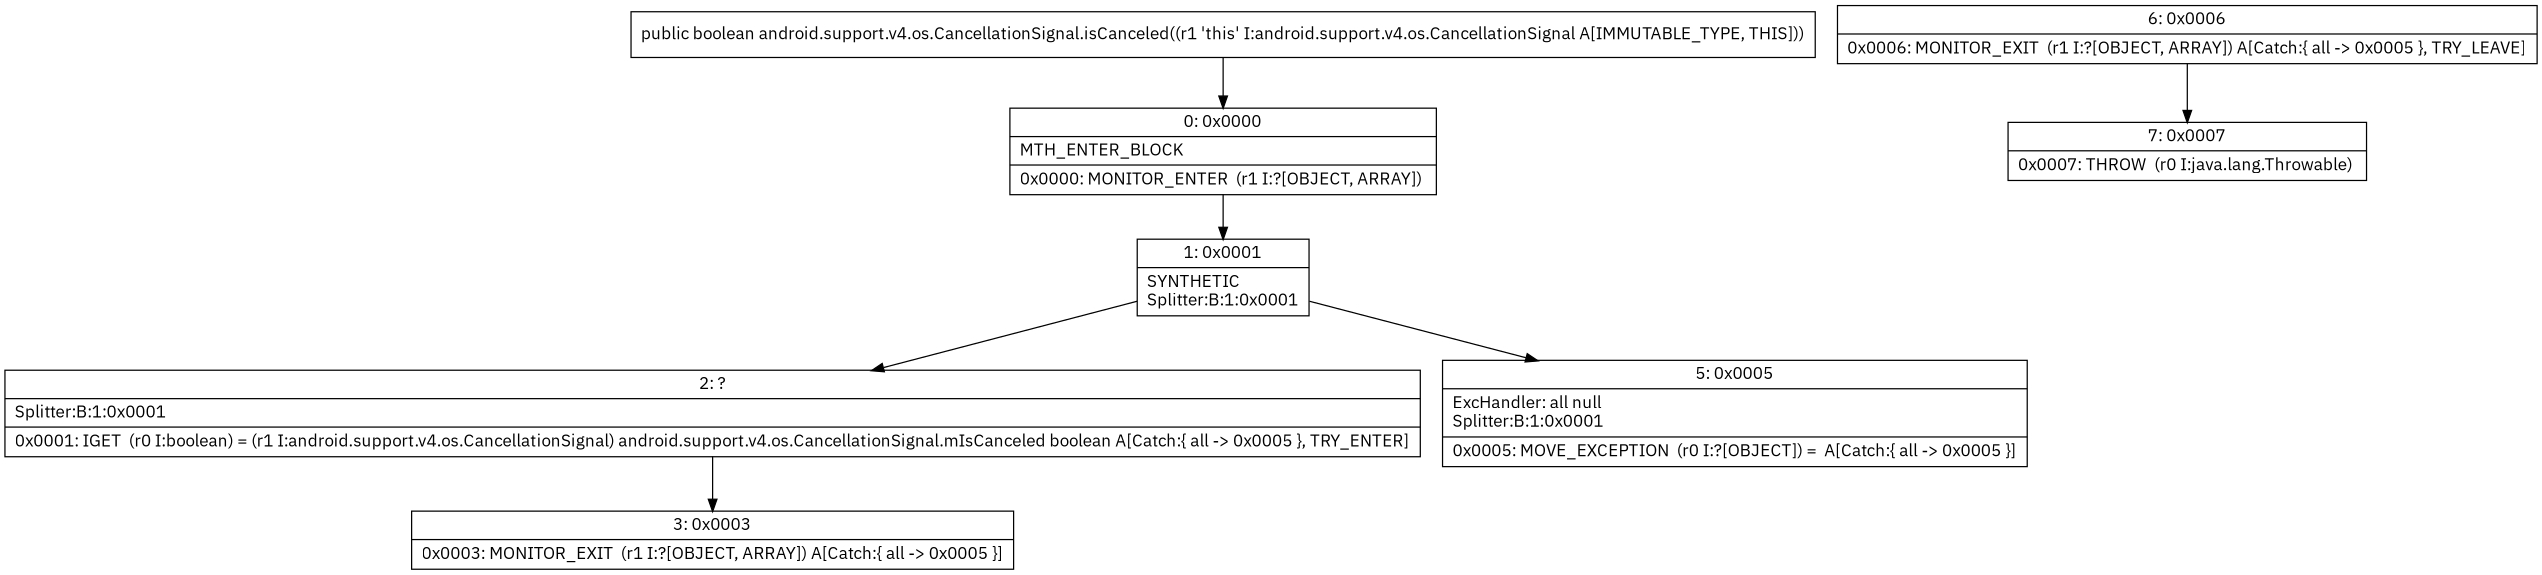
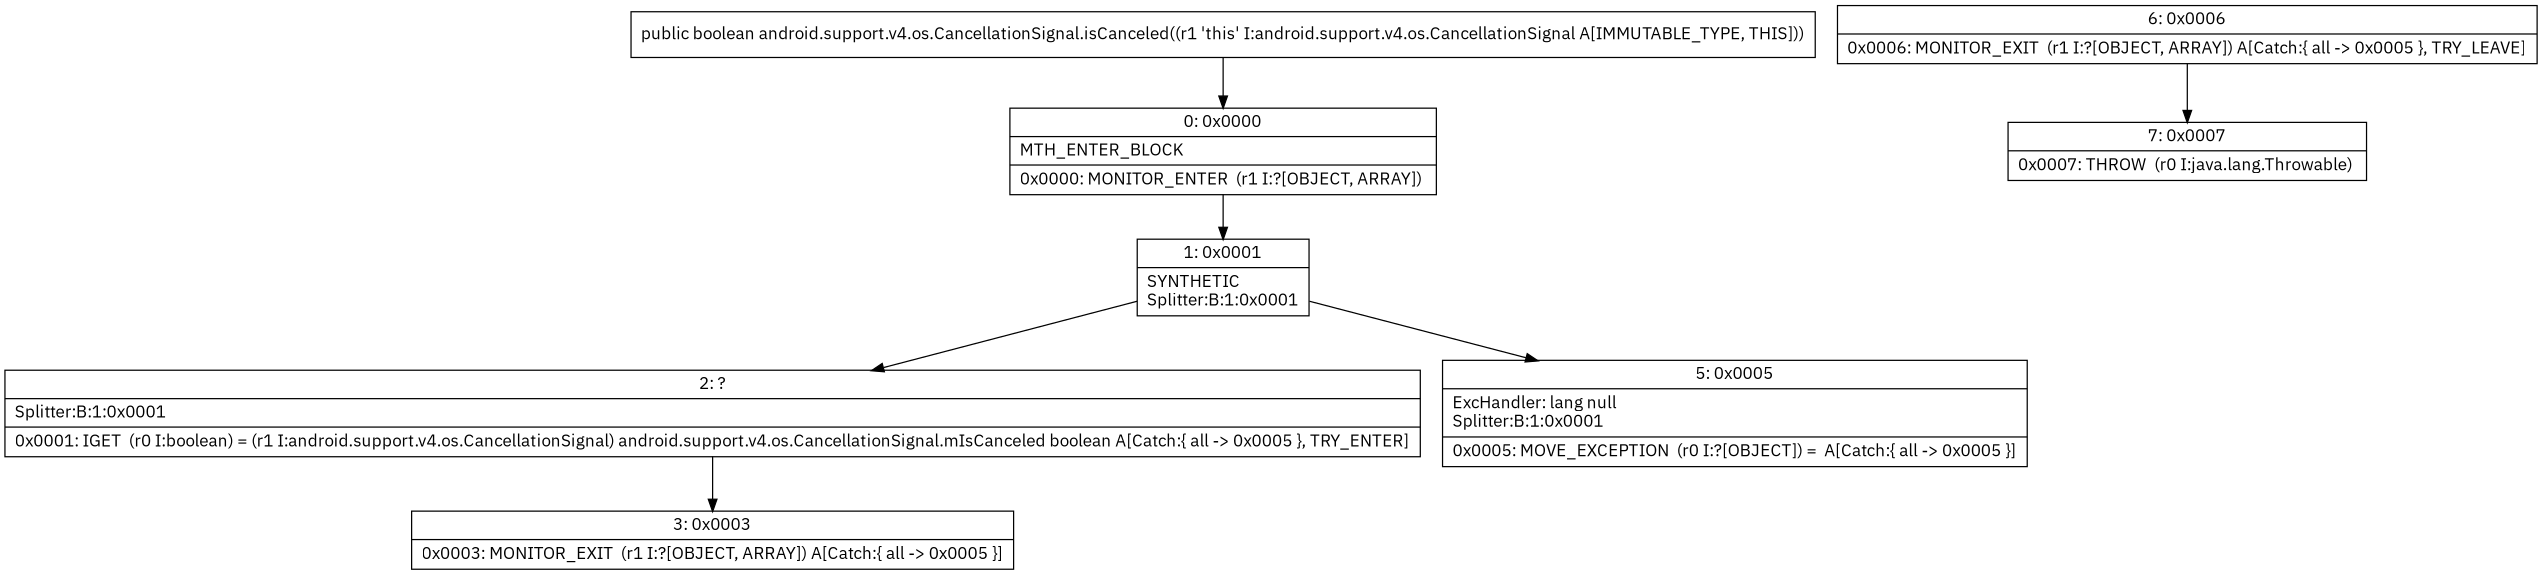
(1527, 403) -> (1535, 403)
